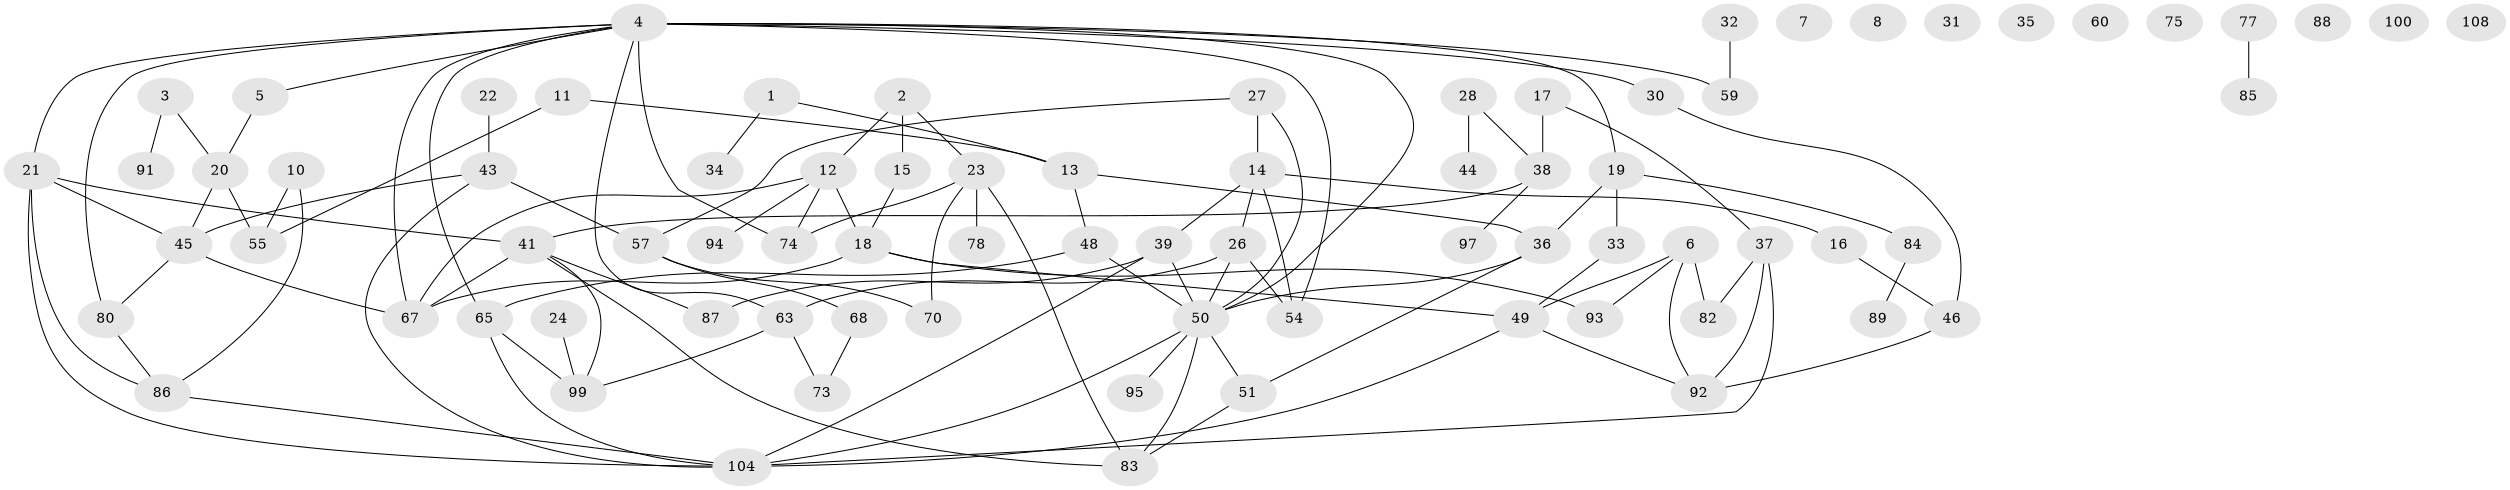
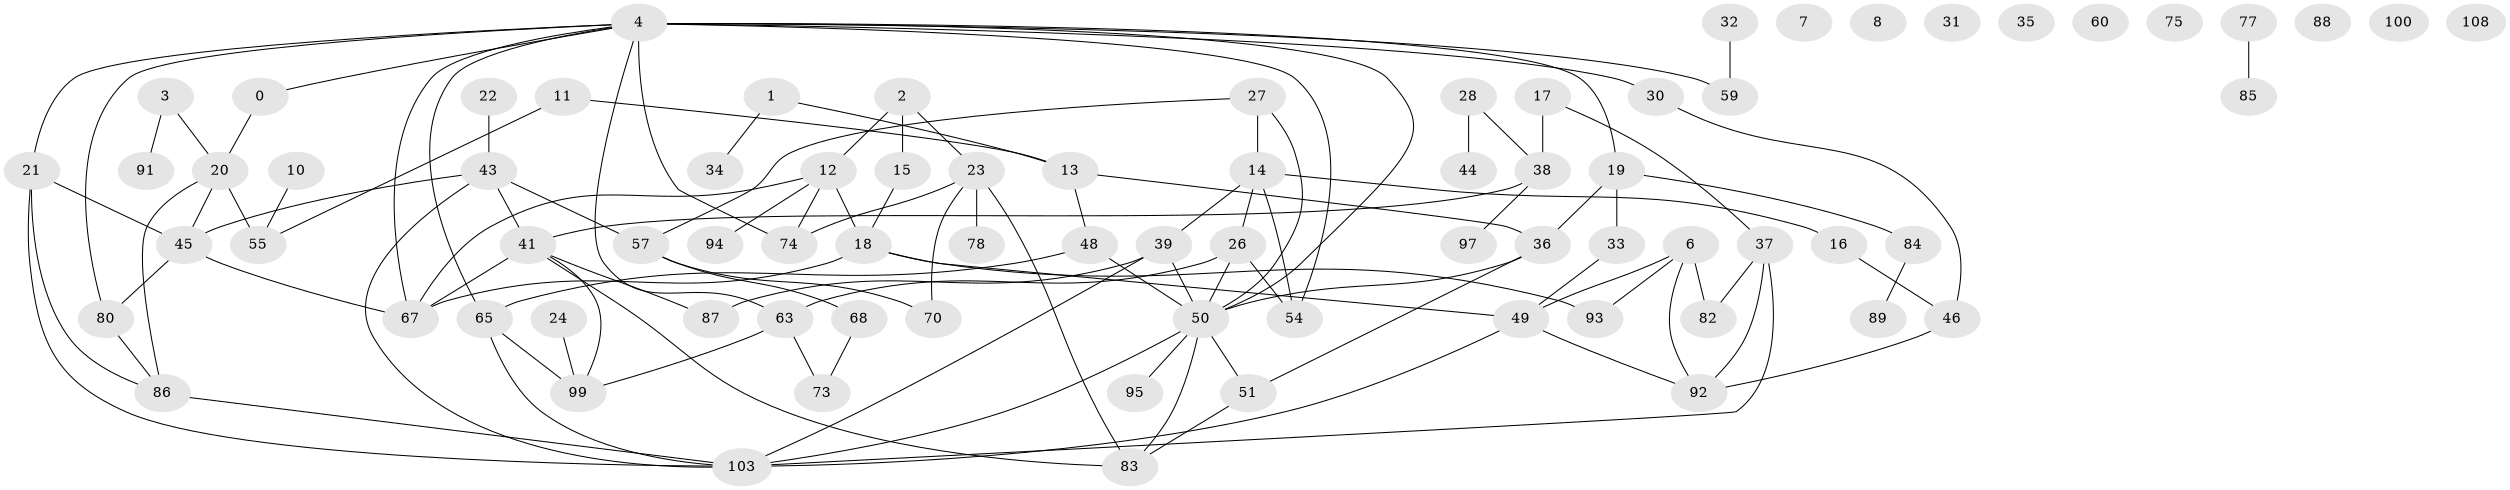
(260, 97) -> (260, 97)
(289, 217) -> (508, 208)
(272, 302) -> (143, 267)
(742, 467) -> (742, 467)
